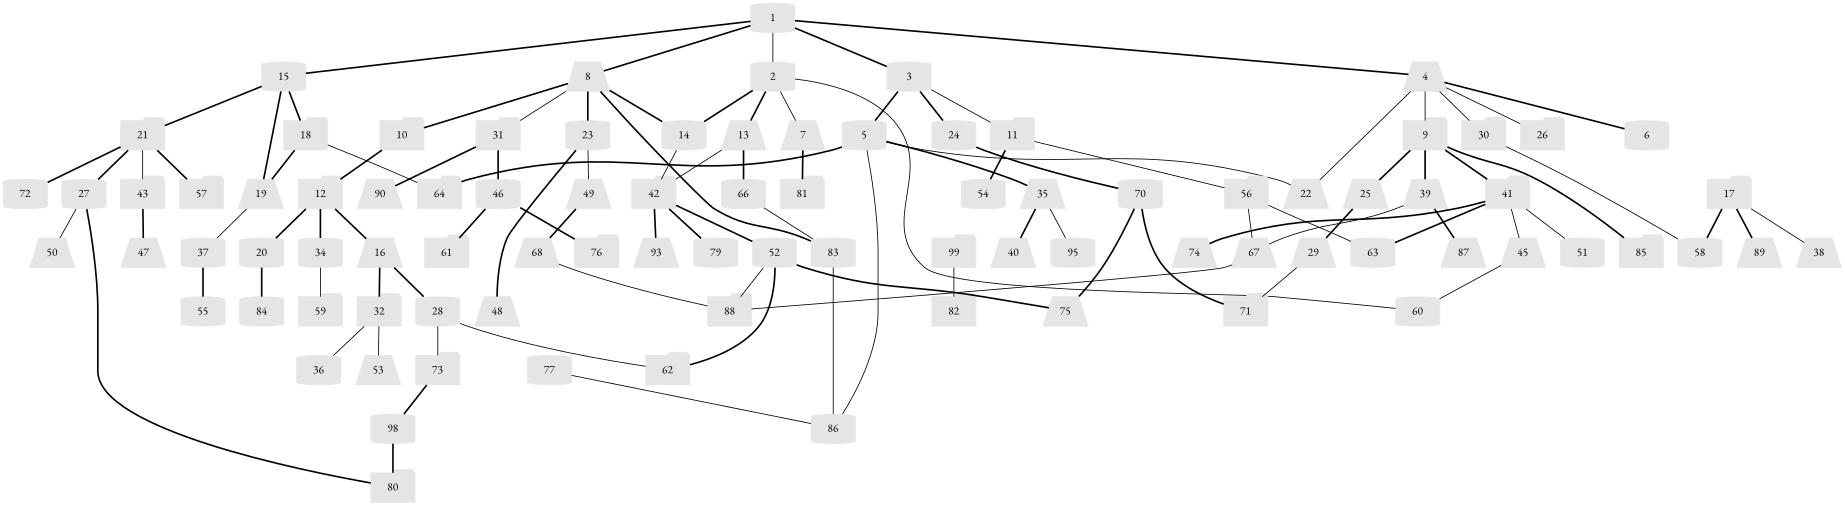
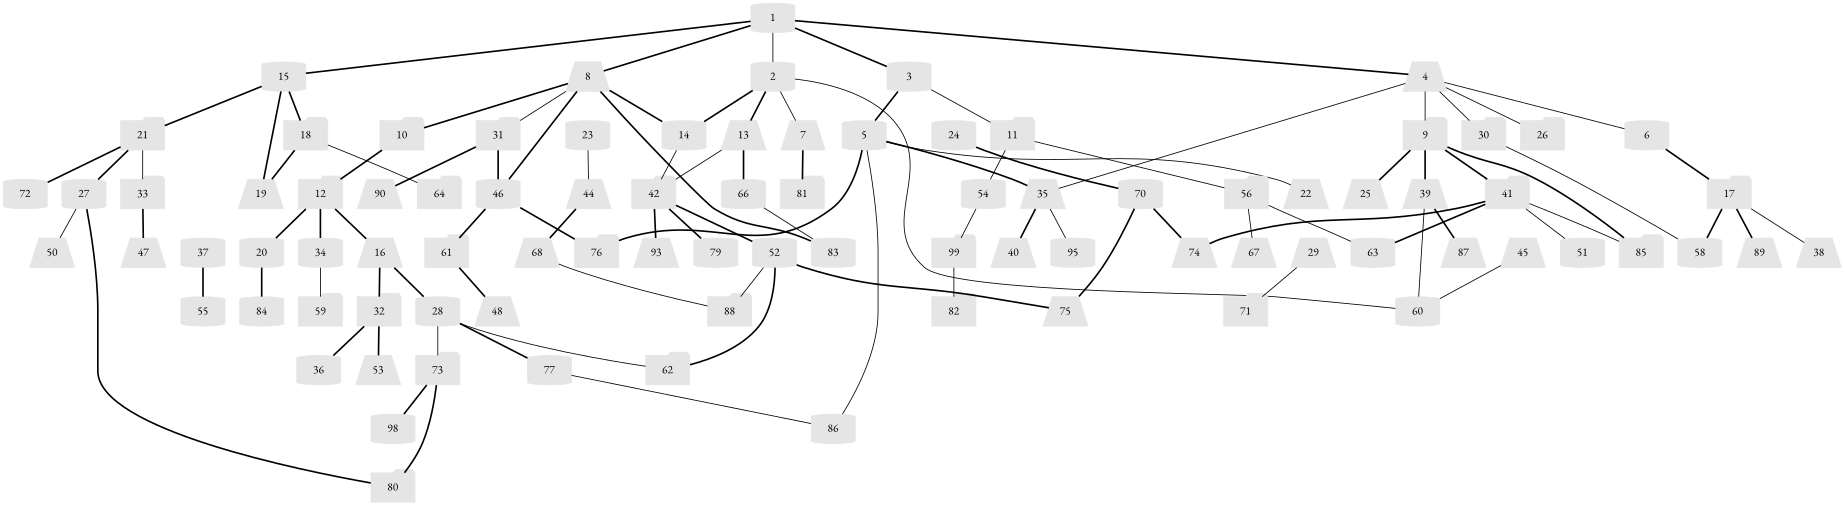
(588, 106) -> (543, 135)
(932, 106) -> none
(1534, 106) -> (1534, 106)
(1365, 136) -> (1232, 136)
(652, 164) -> (761, 235)
none -> (1687, 164)
(998, 165) -> (998, 165)
(143, 194) -> (143, 194)
(201, 194) -> none
(589, 194) -> (589, 194)
(522, 217) -> (472, 282)
(232, 223) -> none
none -> (969, 223)
(1339, 223) -> none
(1515, 223) -> (1574, 222)
(1309, 230) -> (1421, 253)
(1164, 268) -> (1167, 223)
(992, 290) -> none
(349, 341) -> (349, 341)
(379, 341) -> (379, 341)
none -> (494, 341)
(833, 341) -> none
(393, 458) -> (427, 431)
